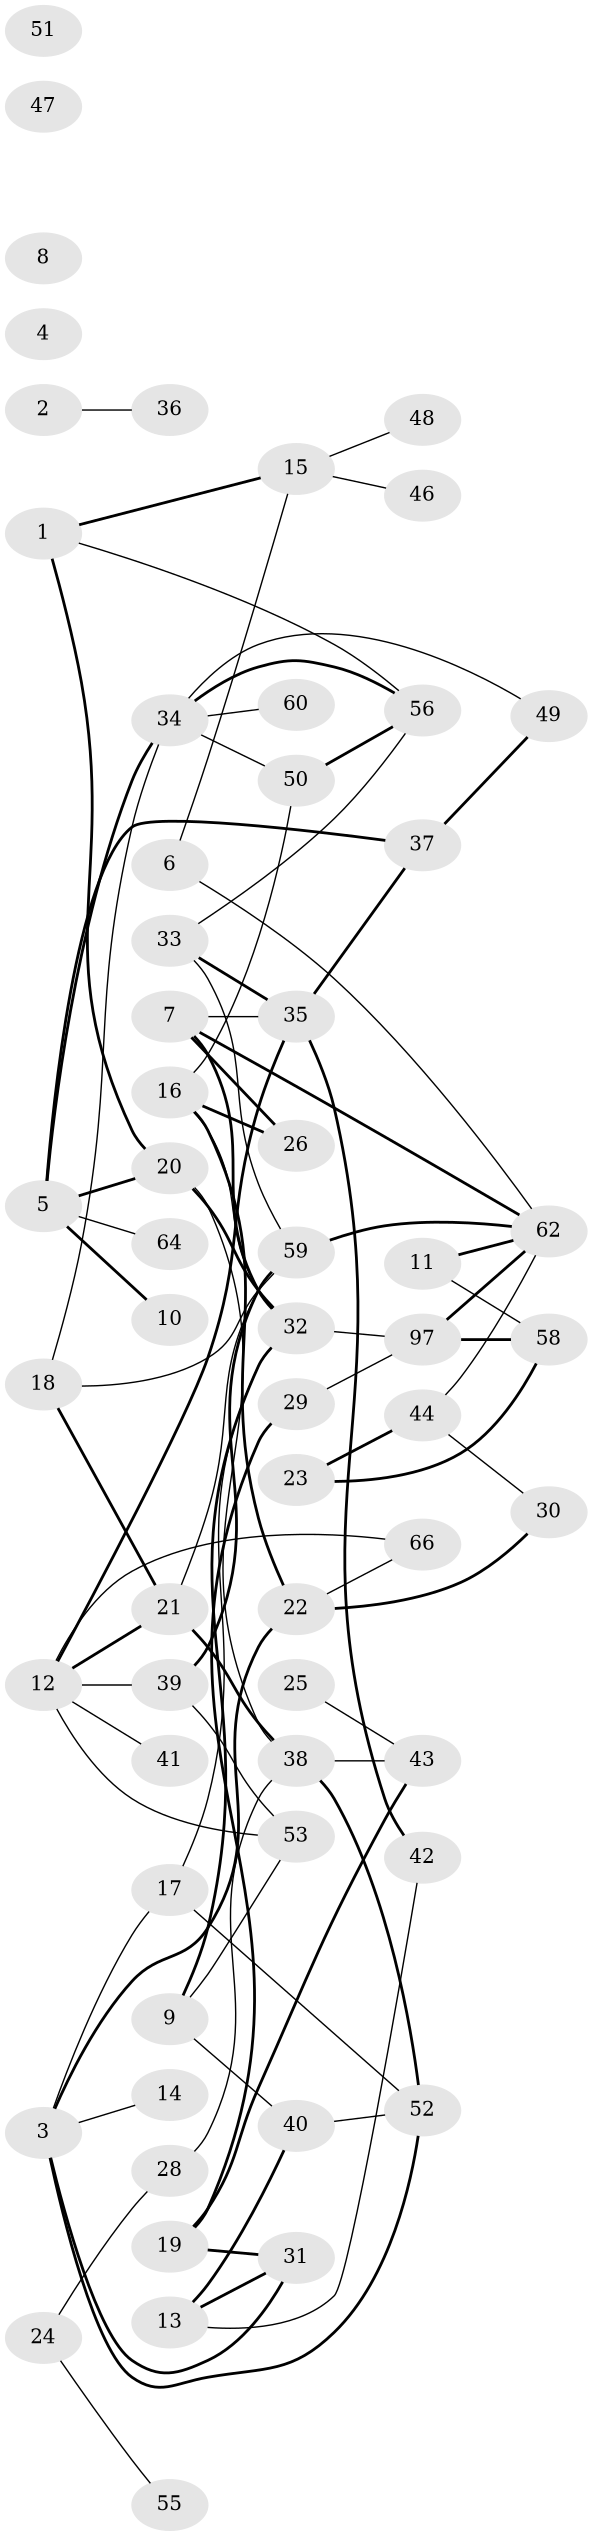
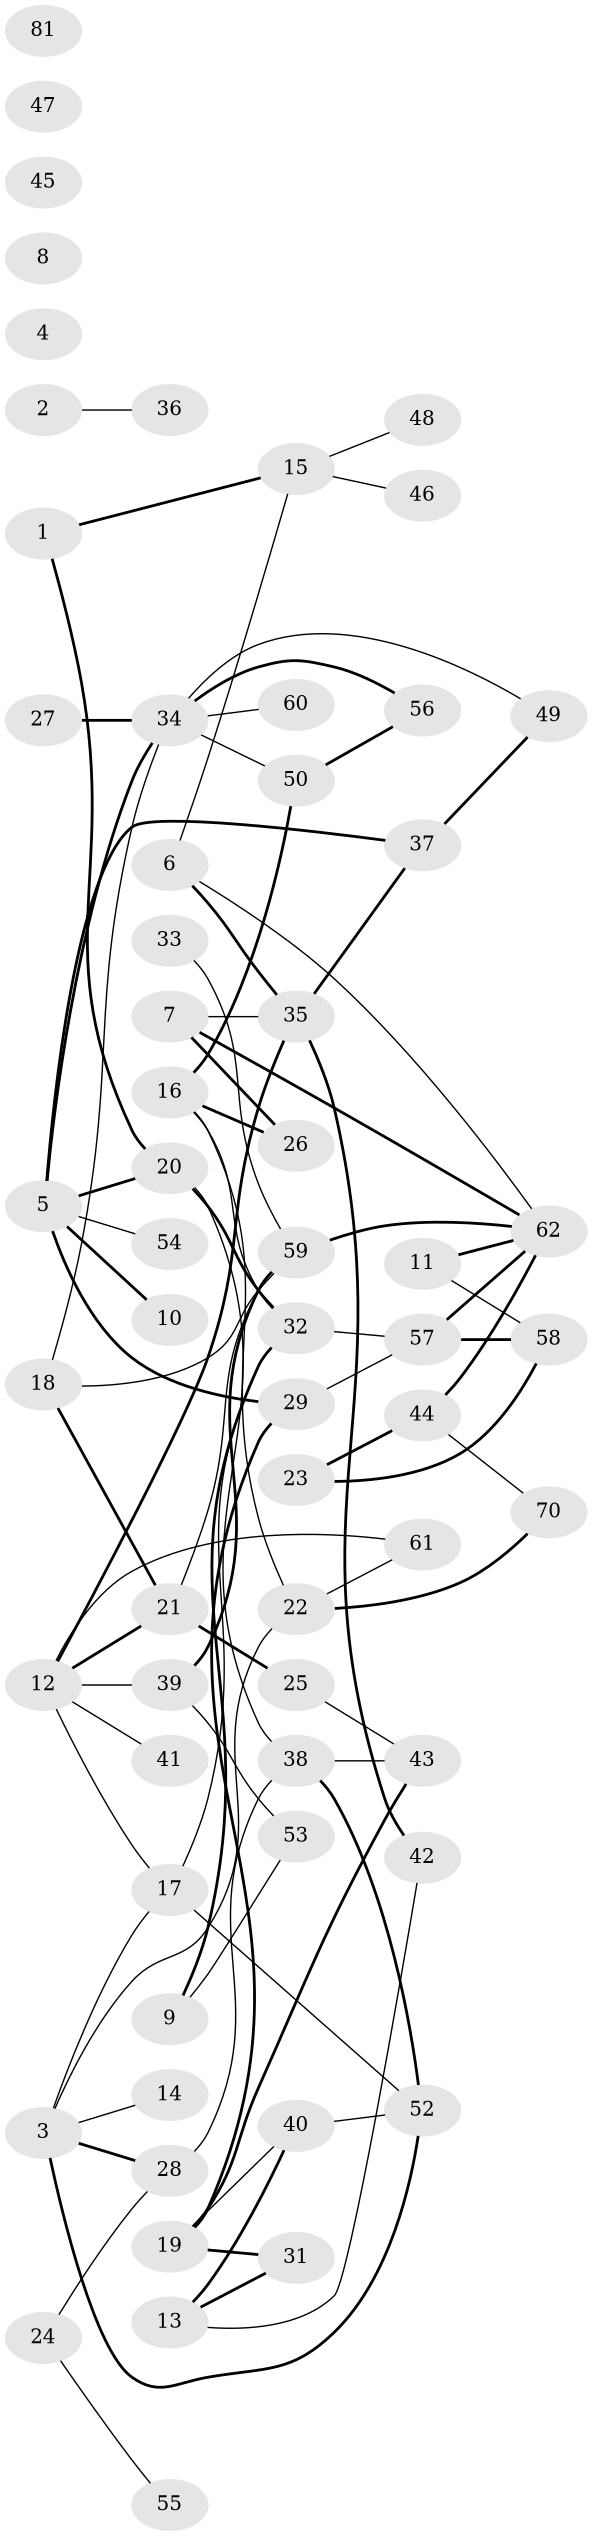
(44, 31) -> (44, 31)
none -> (44, 183)
(246, 602) -> none
none -> (44, 720)
(306, 844) -> none
(256, 945) -> (256, 945)
(233, 979) -> (235, 940)
(233, 1165) -> none
(170, 1244) -> (170, 1244)
(494, 1328) -> (494, 1328)
(423, 1340) -> (423, 1340)
none -> (126, 1352)
(245, 1444) -> (245, 1444)
(549, 1512) -> (549, 1512)
(423, 1545) -> (423, 1545)
(233, 1685) -> (243, 1653)
(138, 1802) -> (99, 1791)
(194, 1944) -> (194, 1944)
(237, 2076) -> (233, 2186)
(122, 2350) -> (107, 2152)
